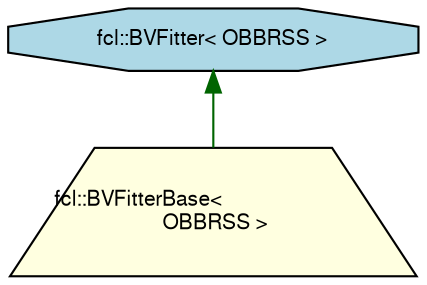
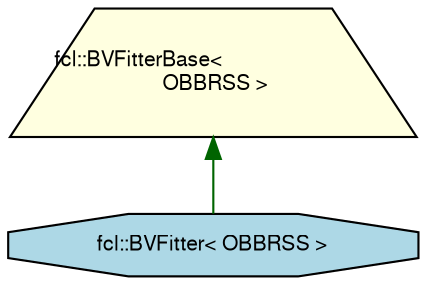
(213, 120) -> (213, 187)
